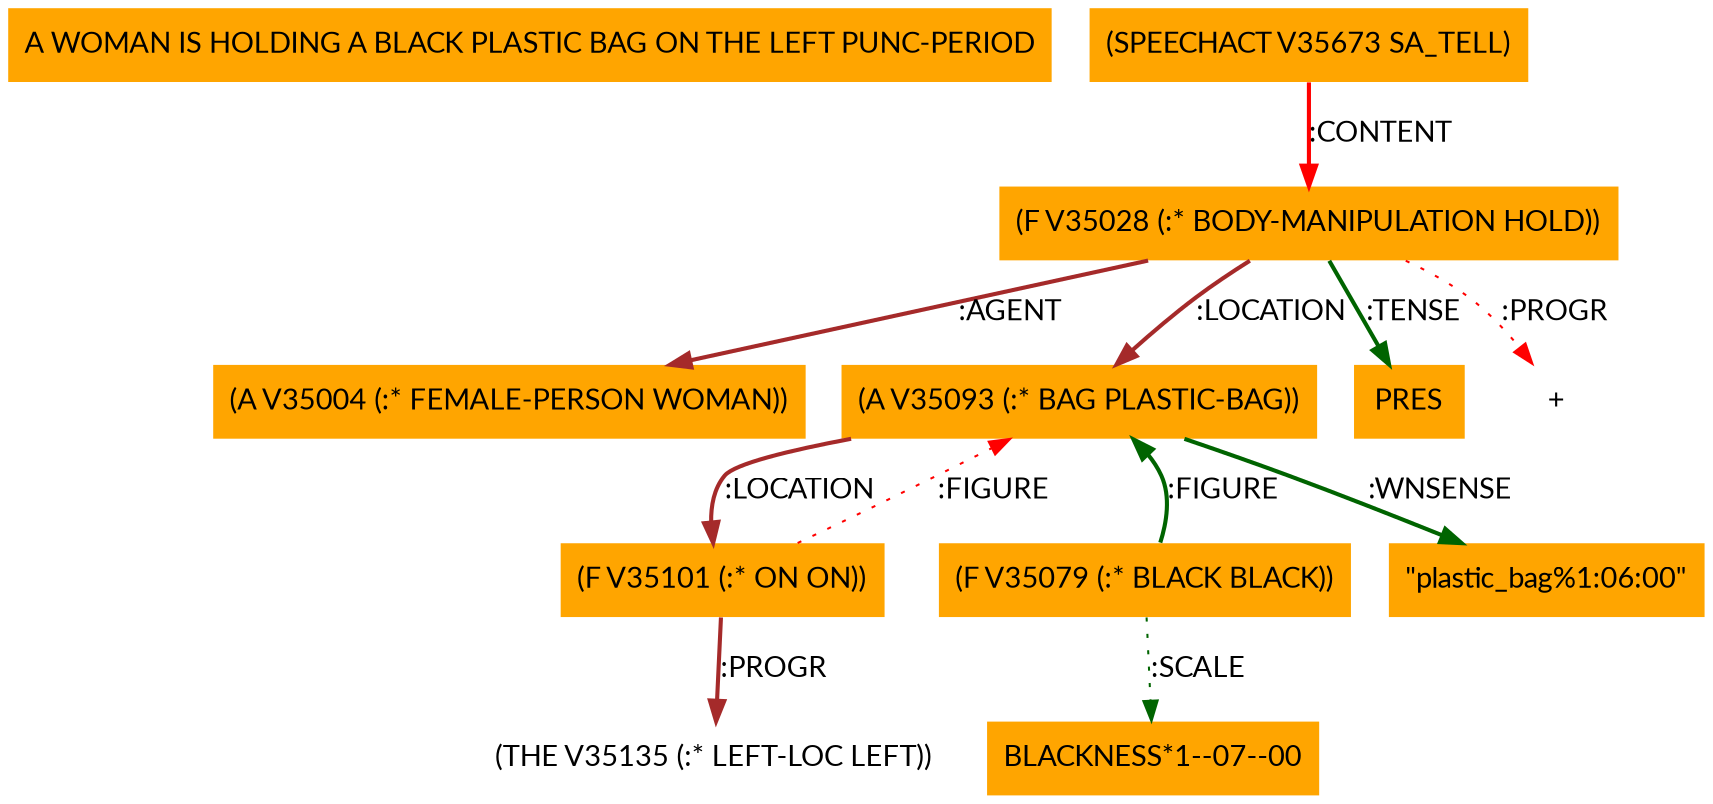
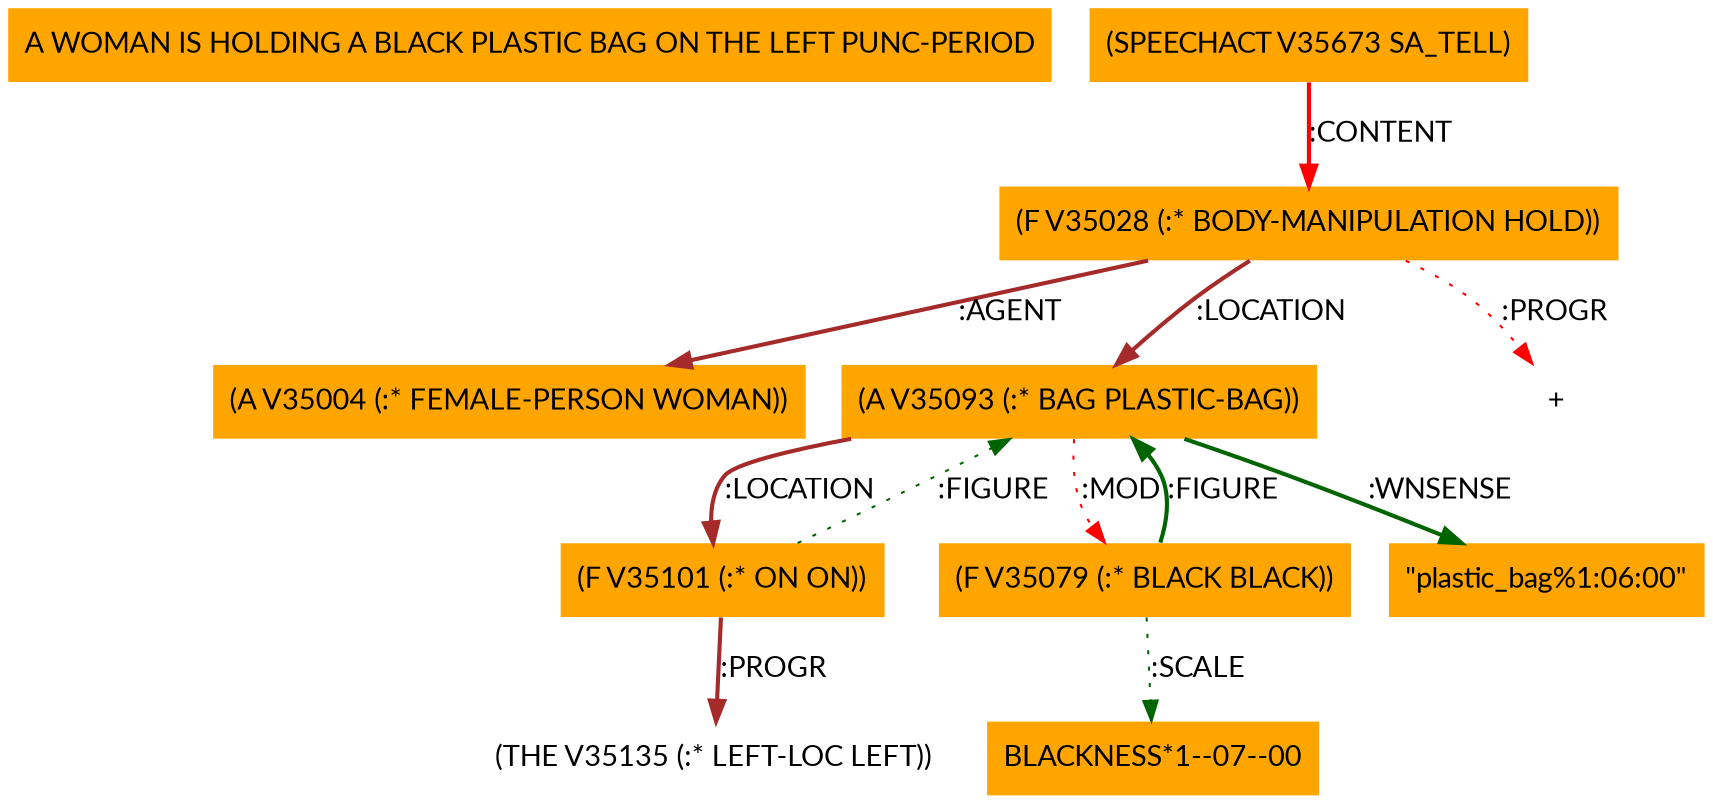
(1409, 402) -> none
none -> (1076, 484)
(895, 496) -> (895, 496)
